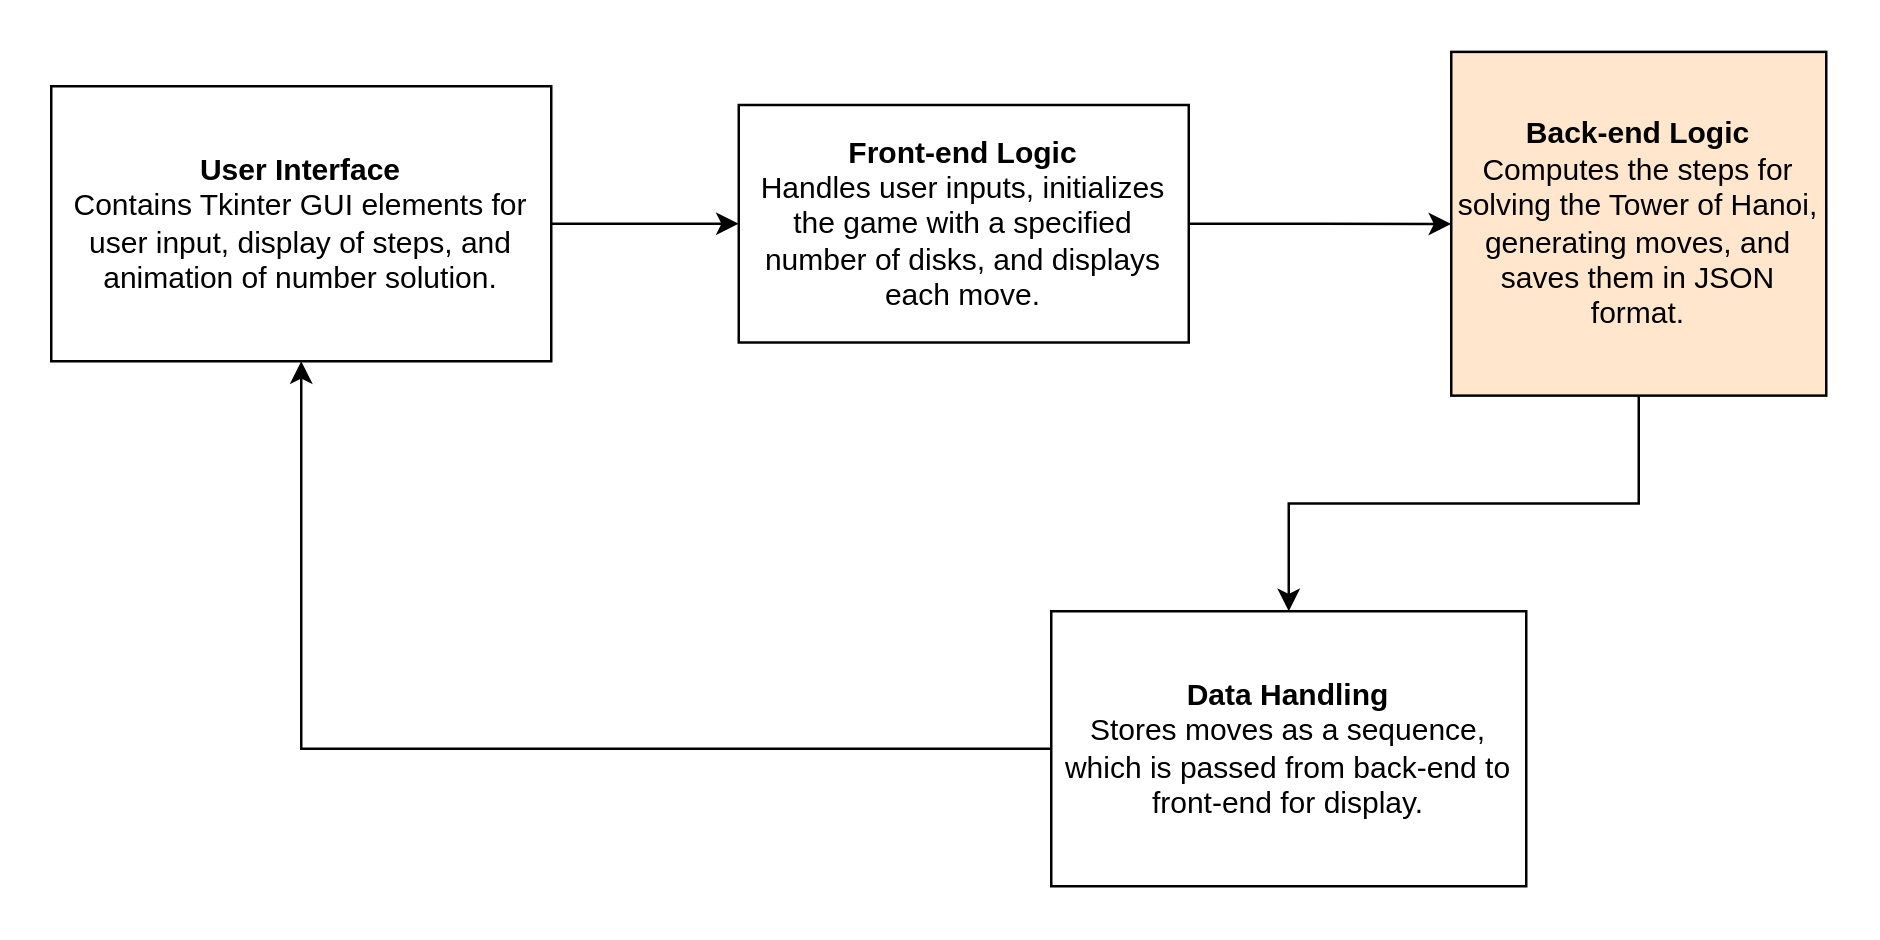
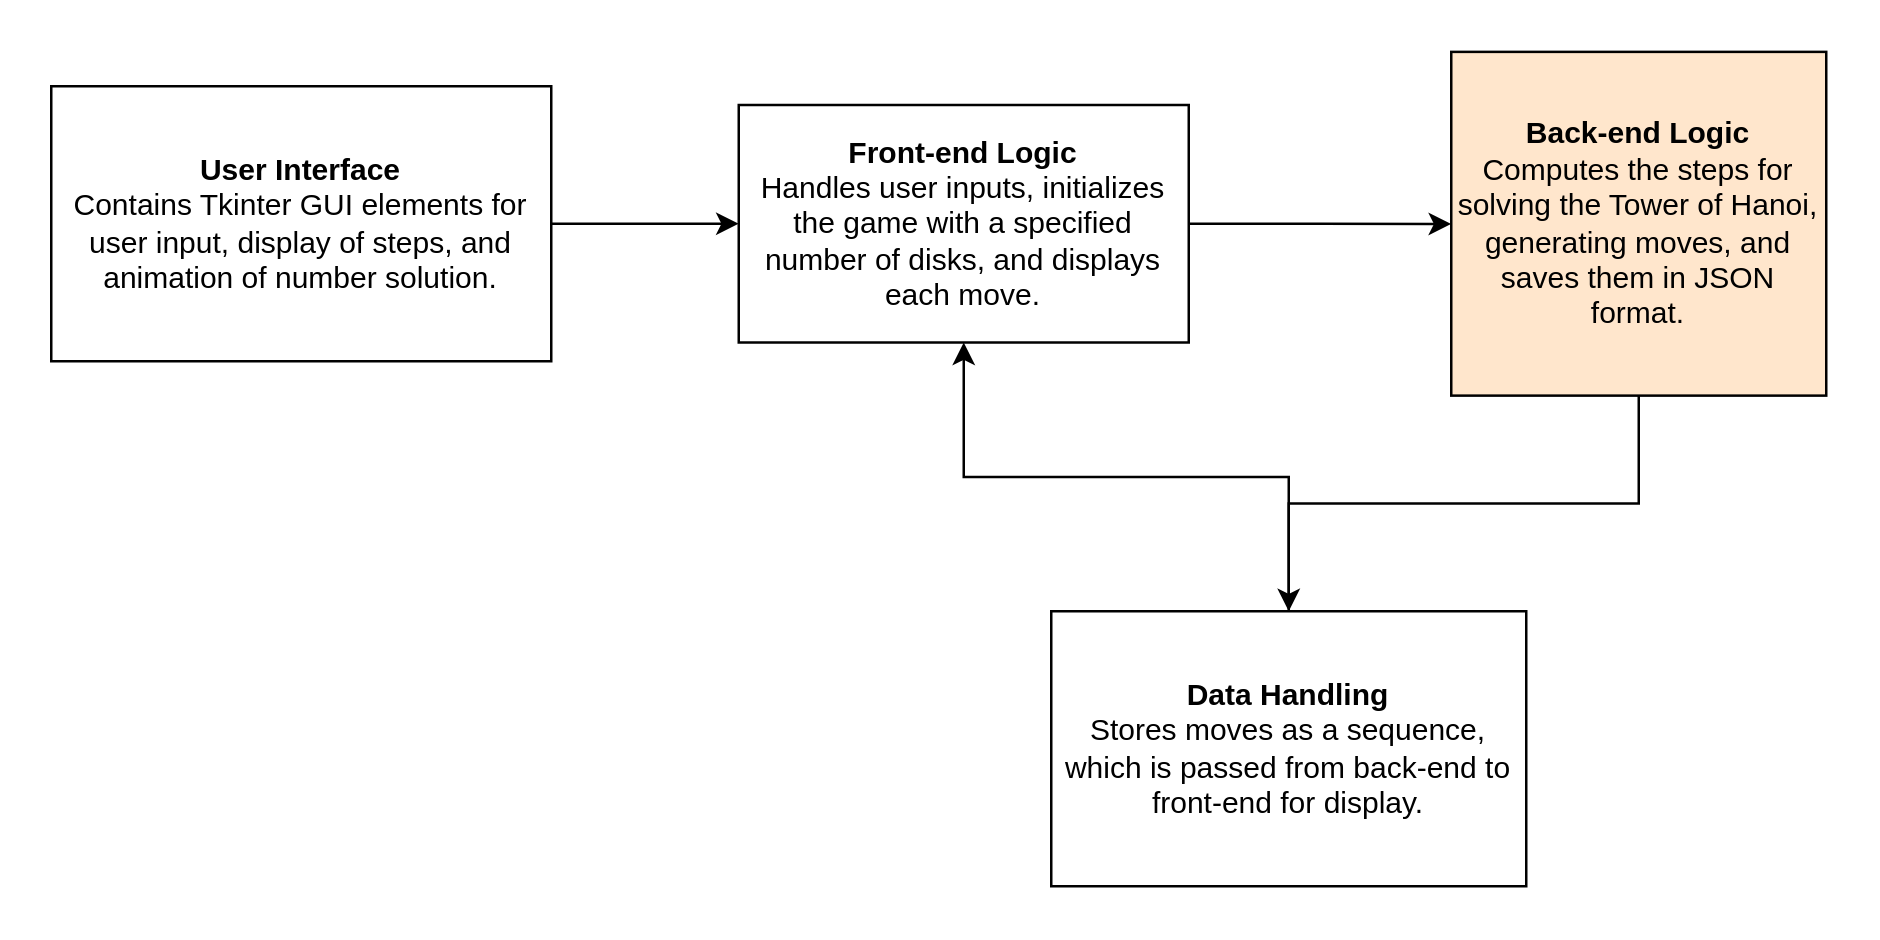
(491, 749) -> (1078, 477)
